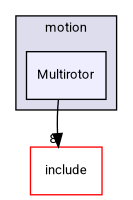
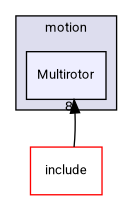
(57, 118) -> (75, 130)
